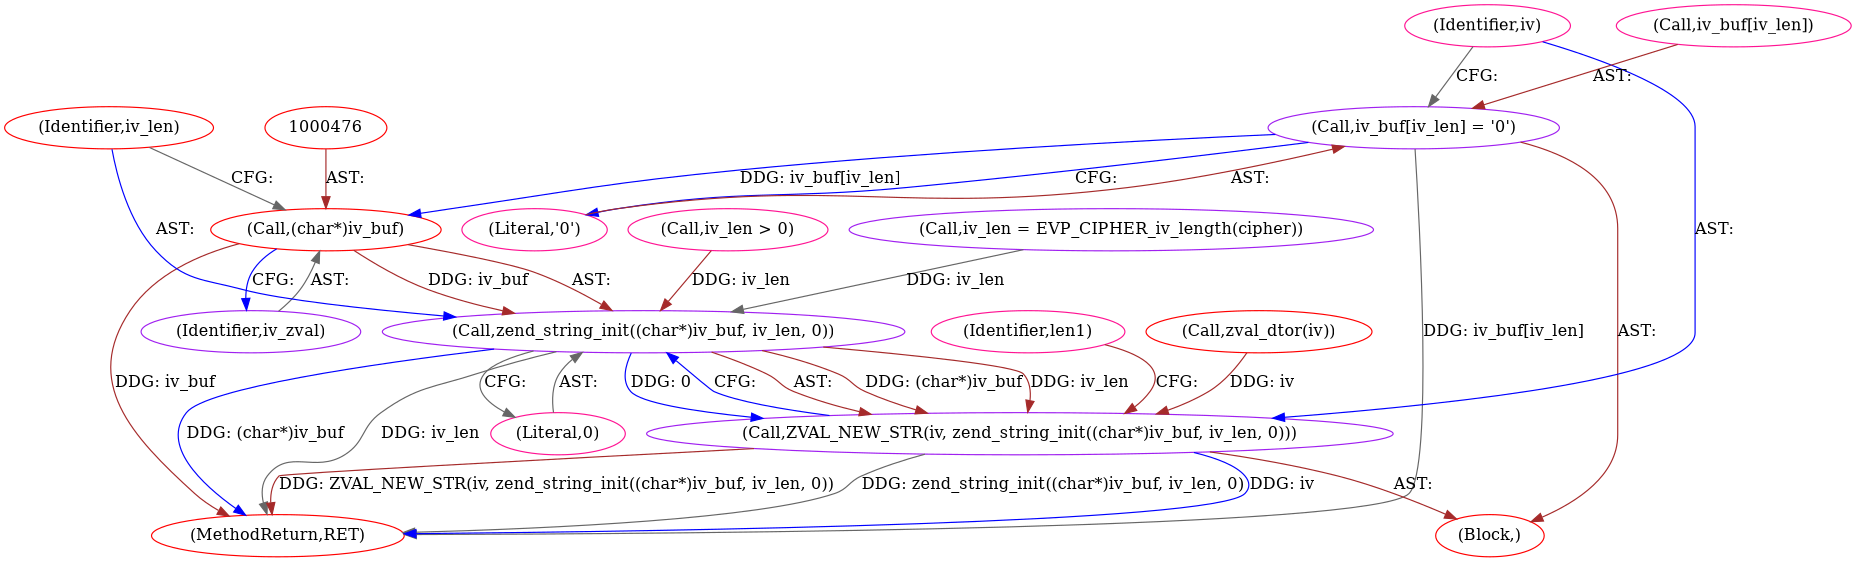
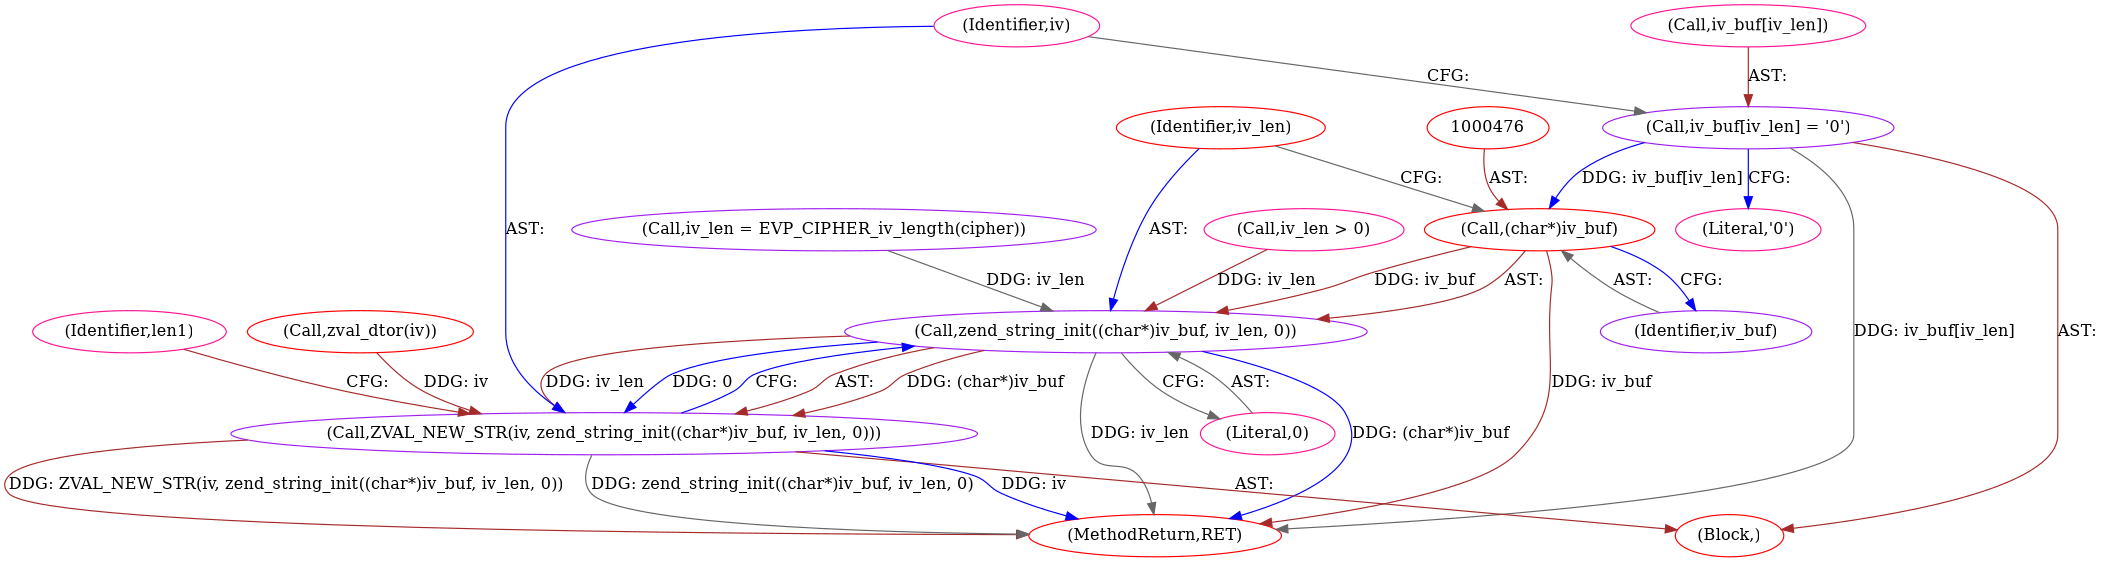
(961, 198) -> none
(251, 332) -> (1706, 332)
